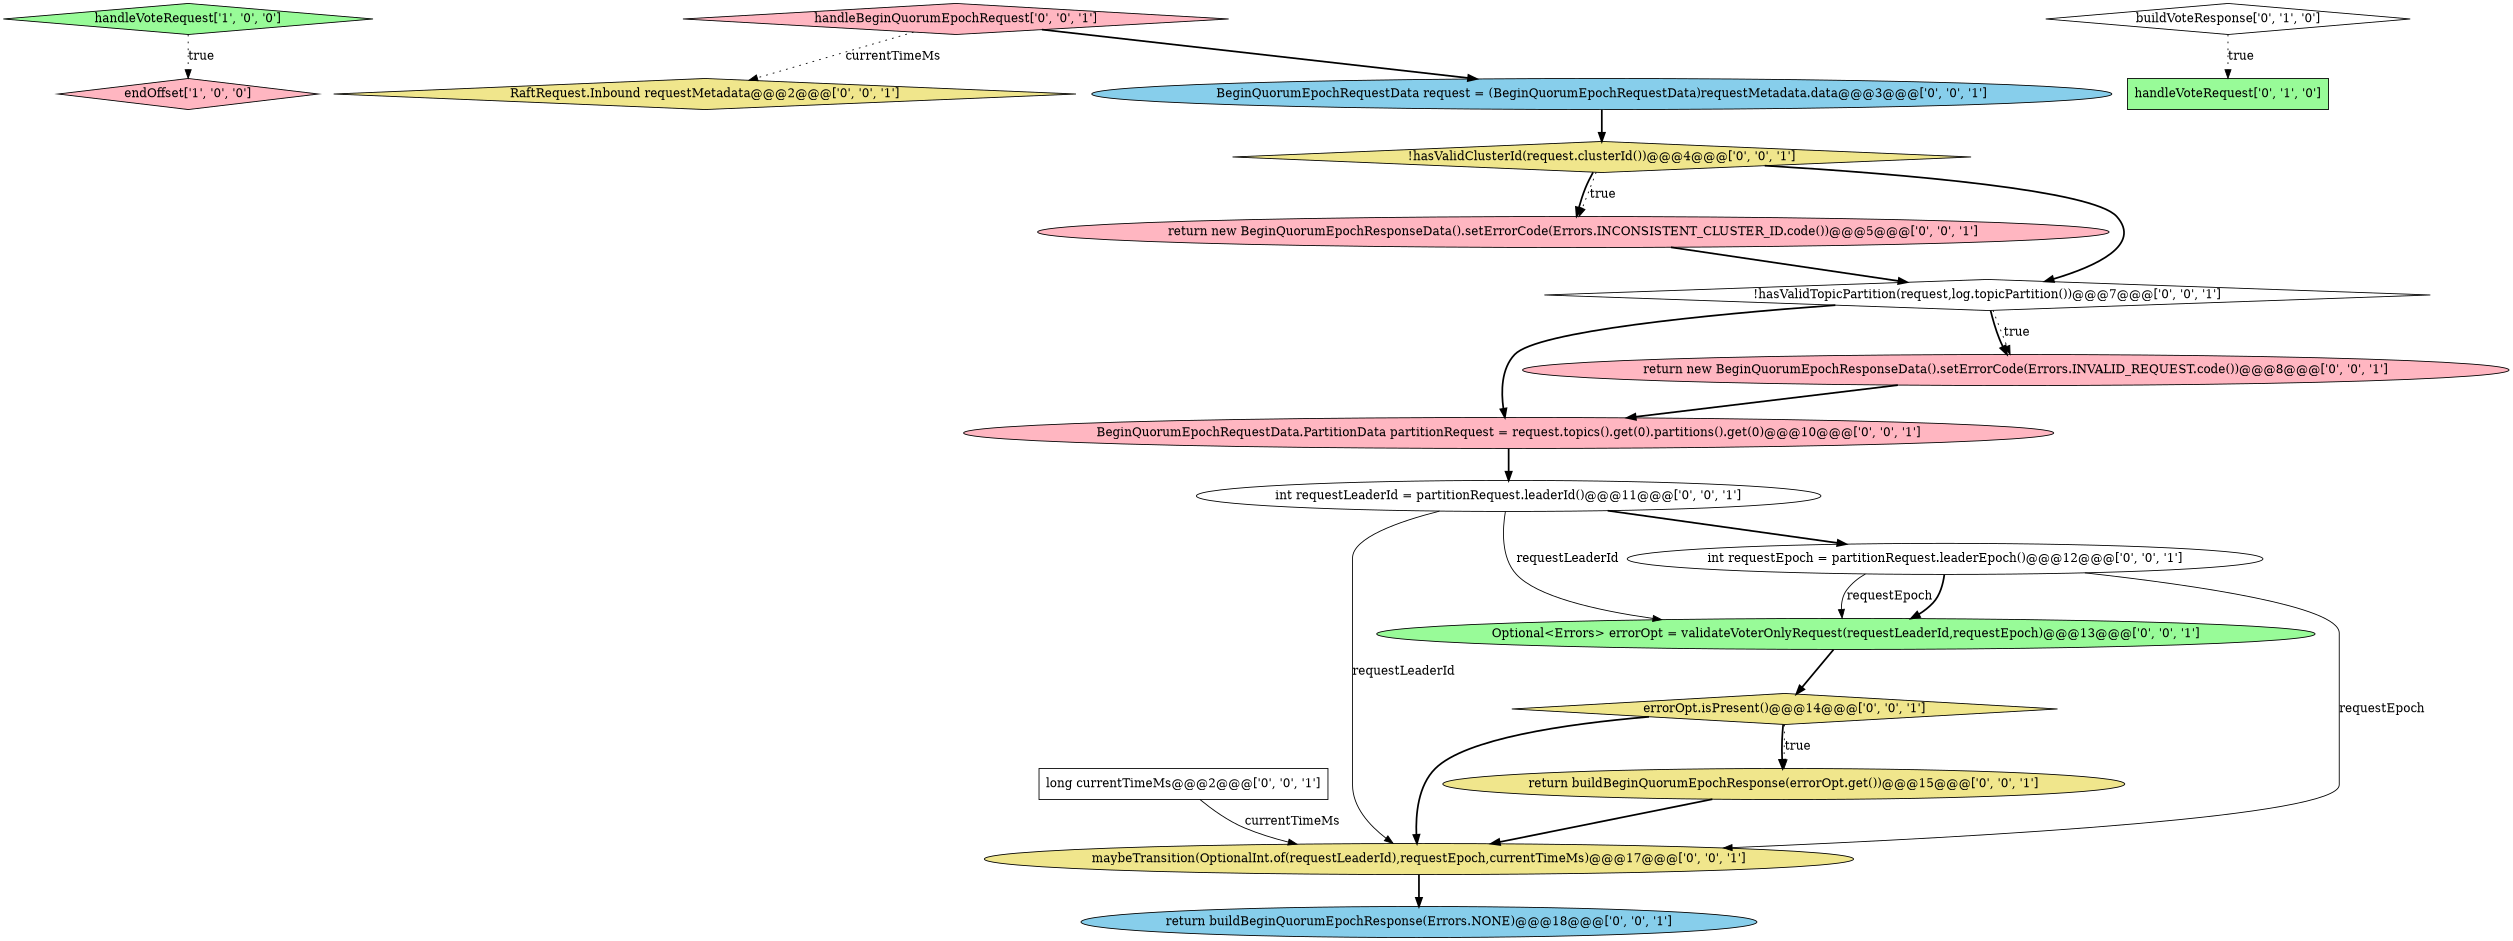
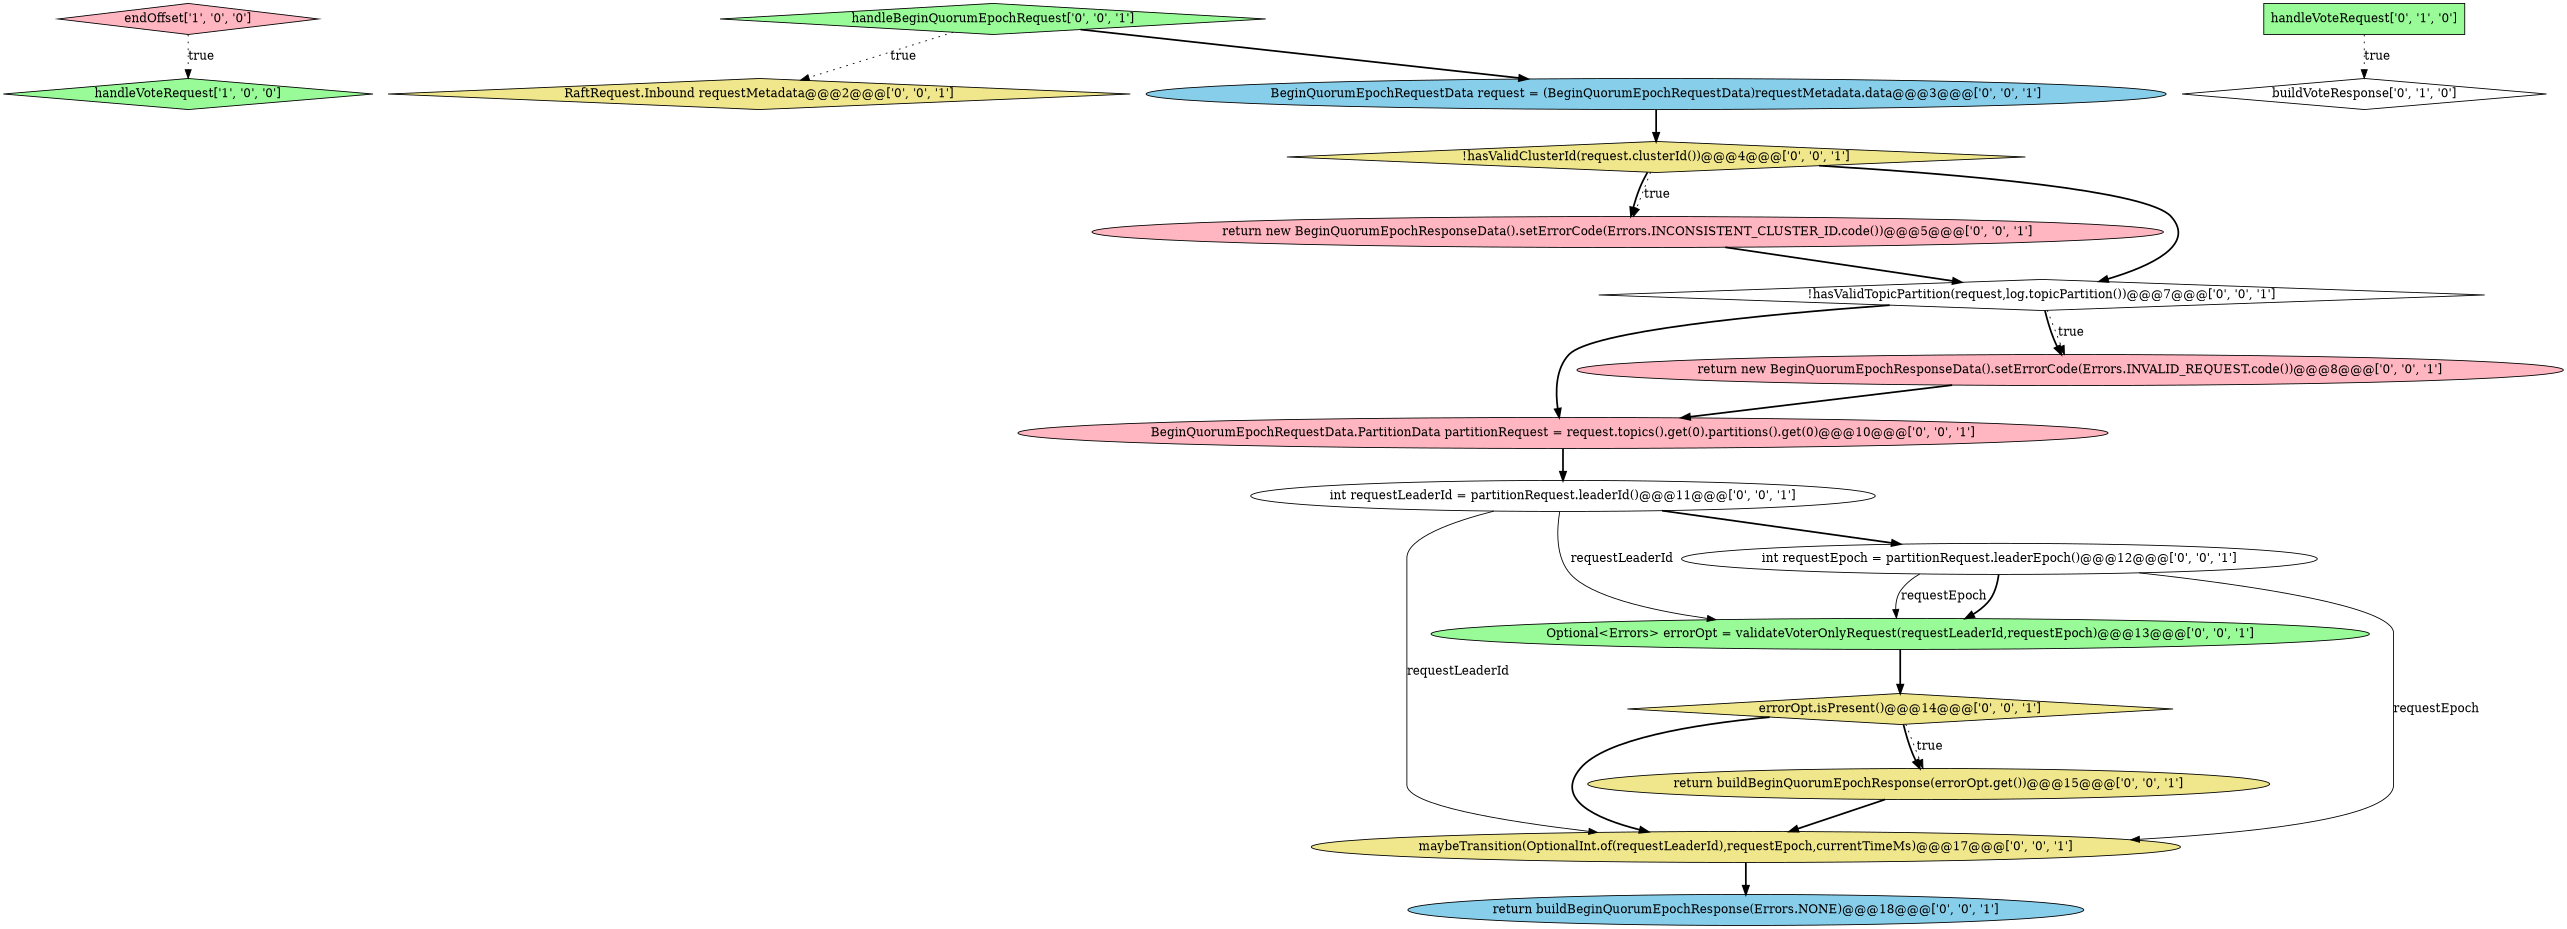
(956, 19) -> (993, 19)
(188, 52) -> (188, 52)
(2228, 52) -> (2364, 52)
(893, 56) -> (904, 56)
(1184, 784) -> none
